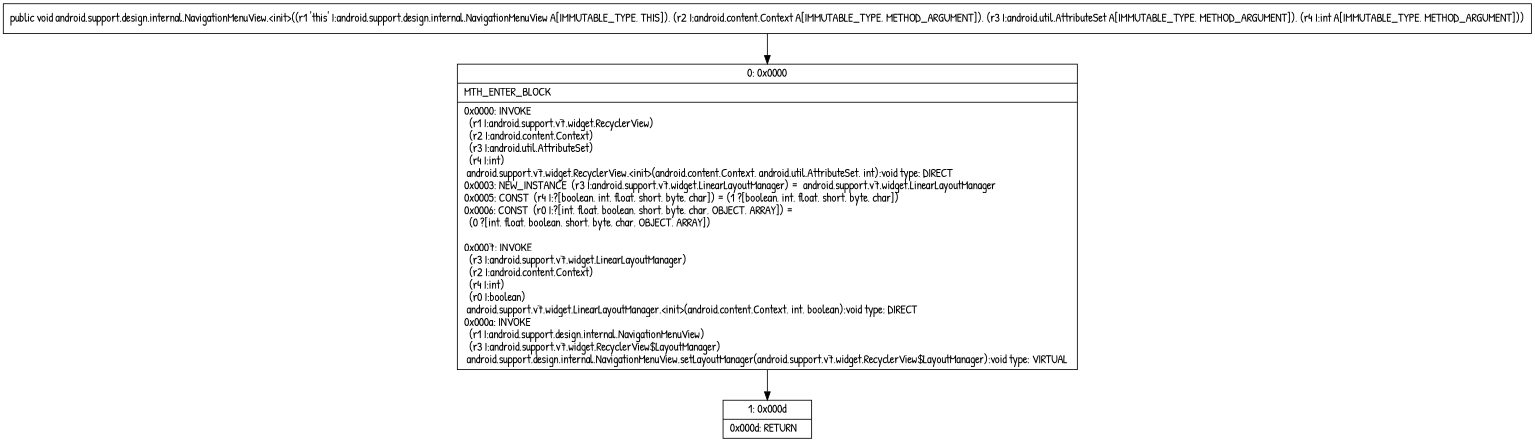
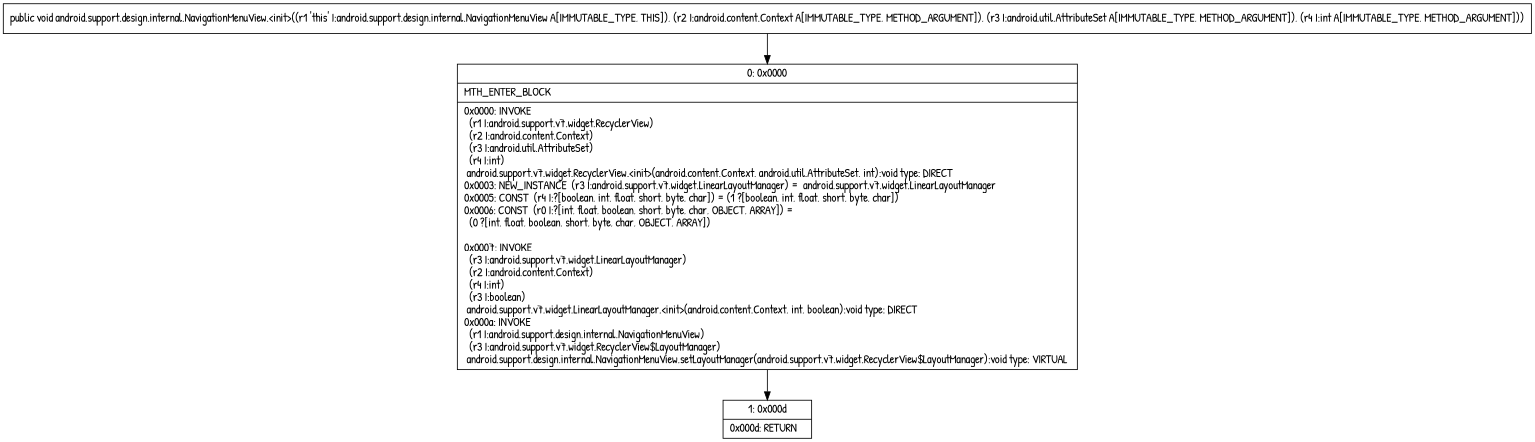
(495, 298) -> (495, 298)
